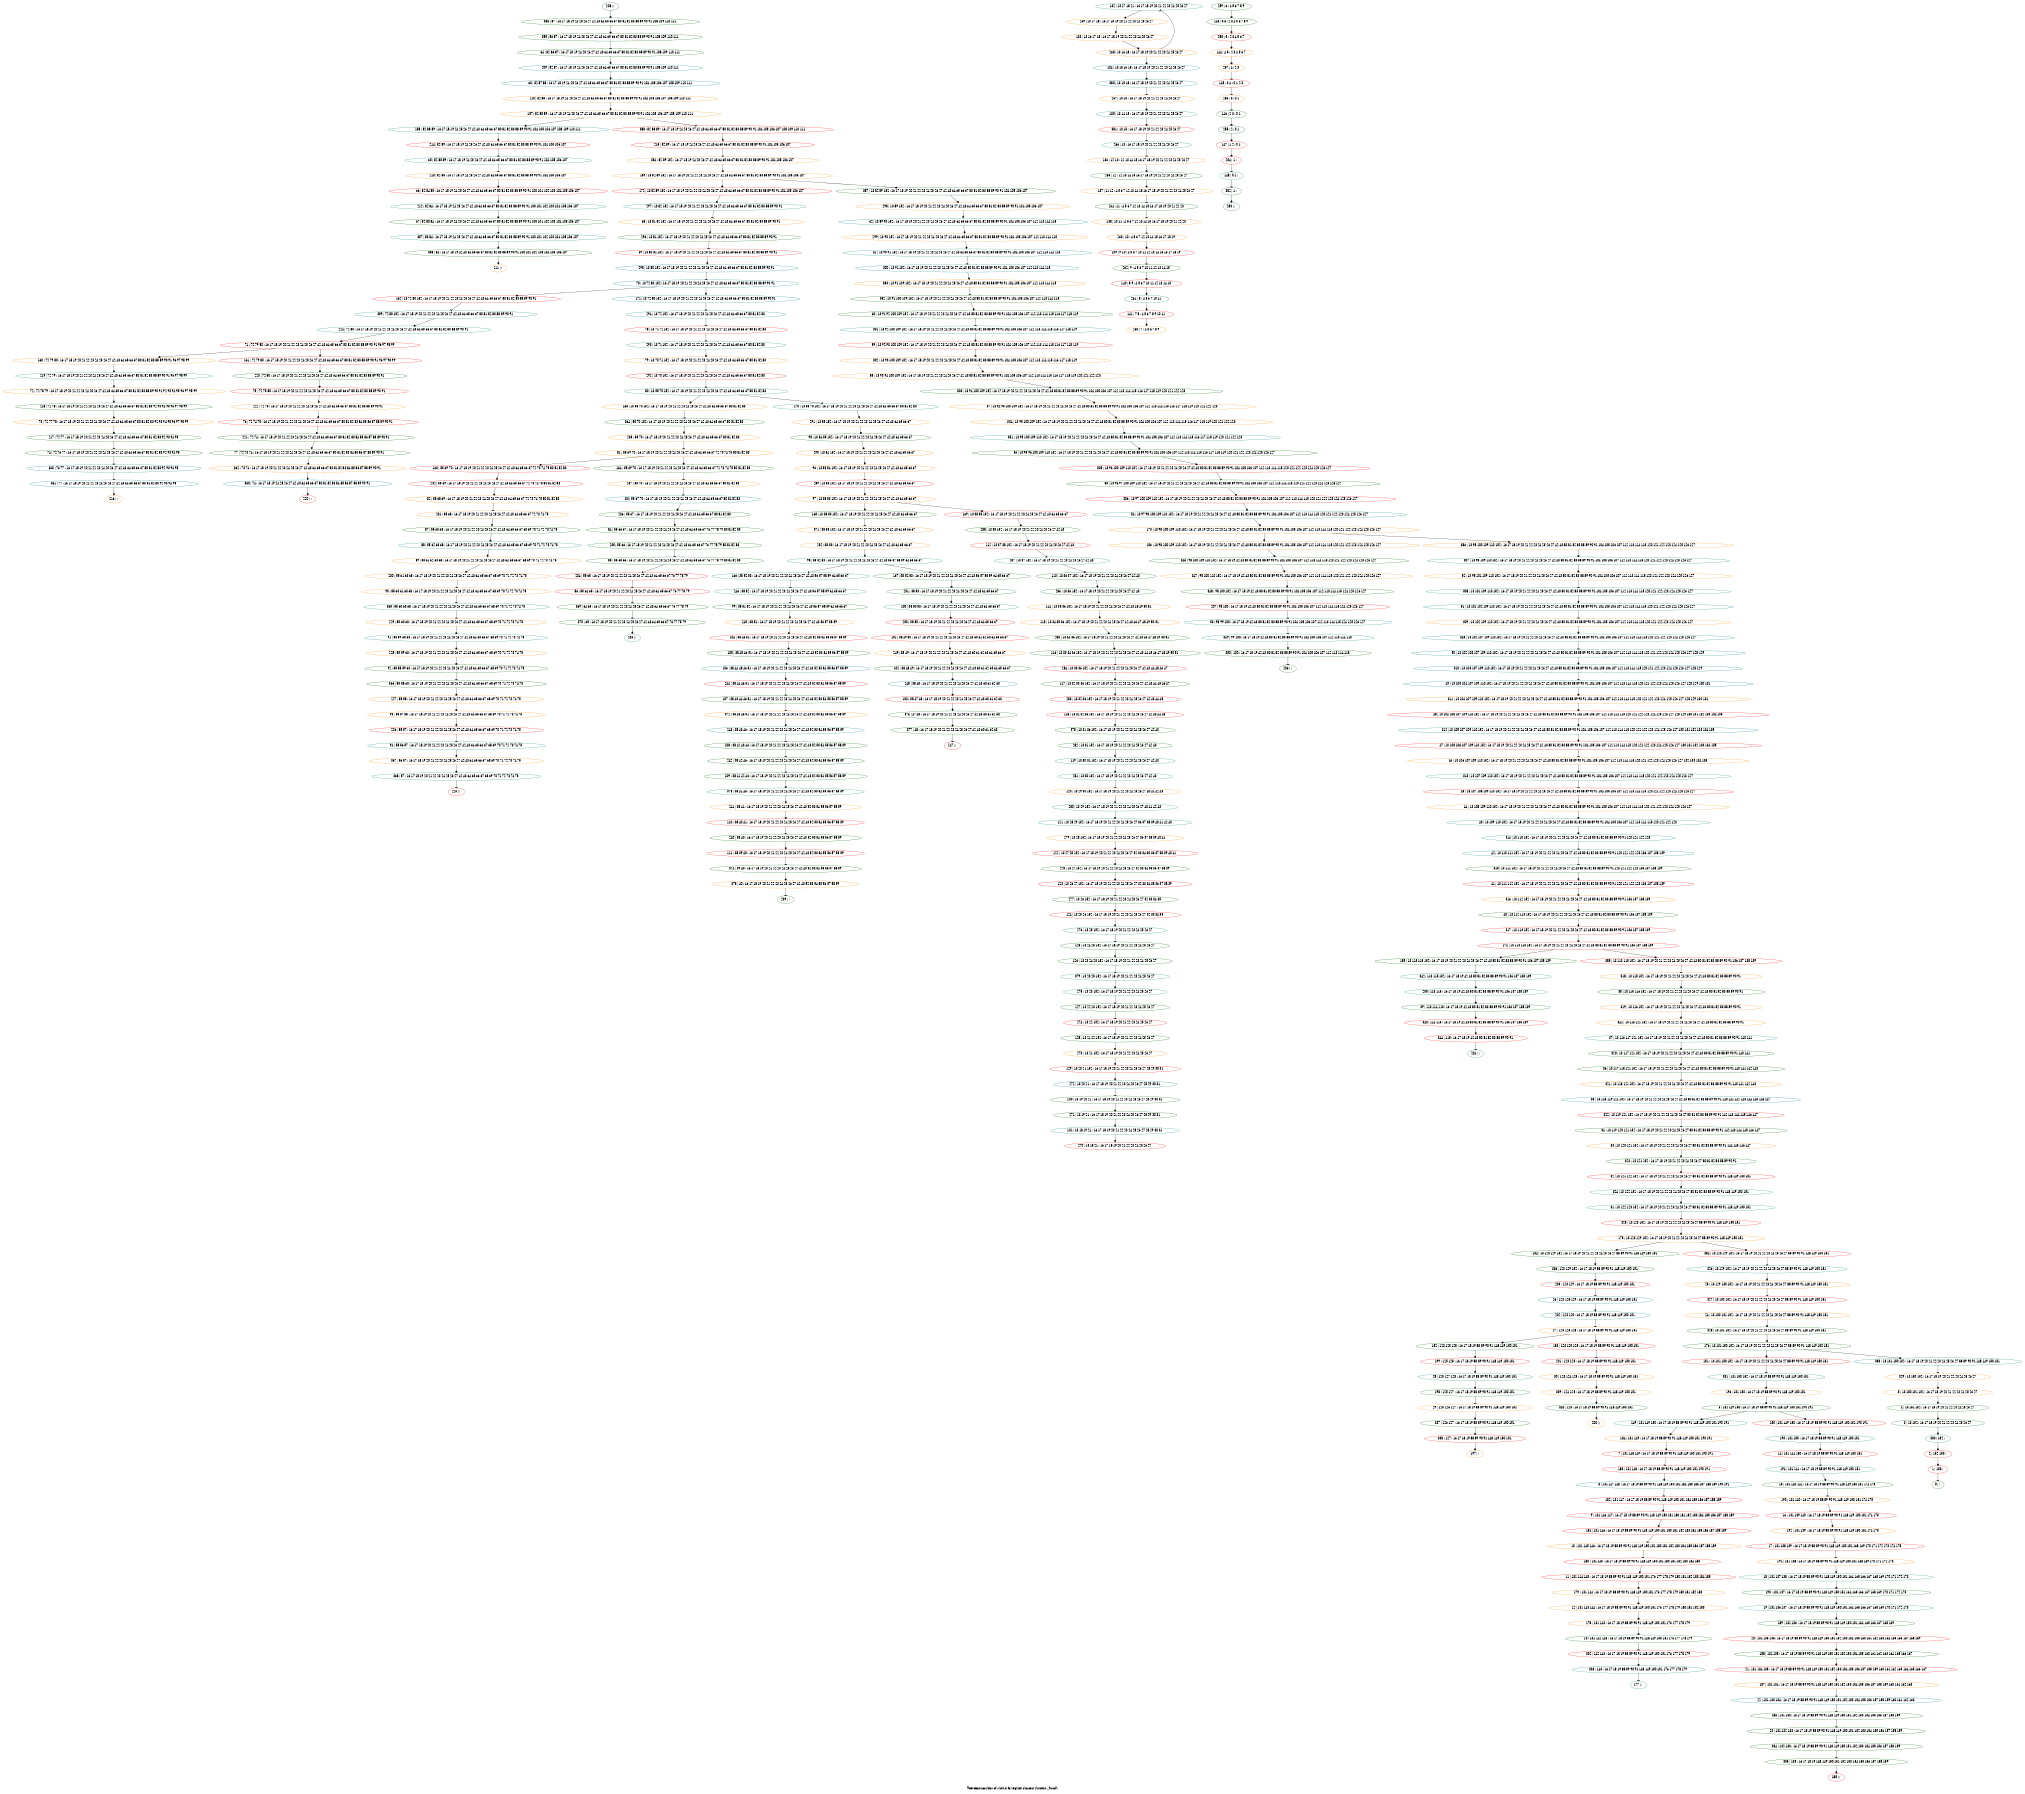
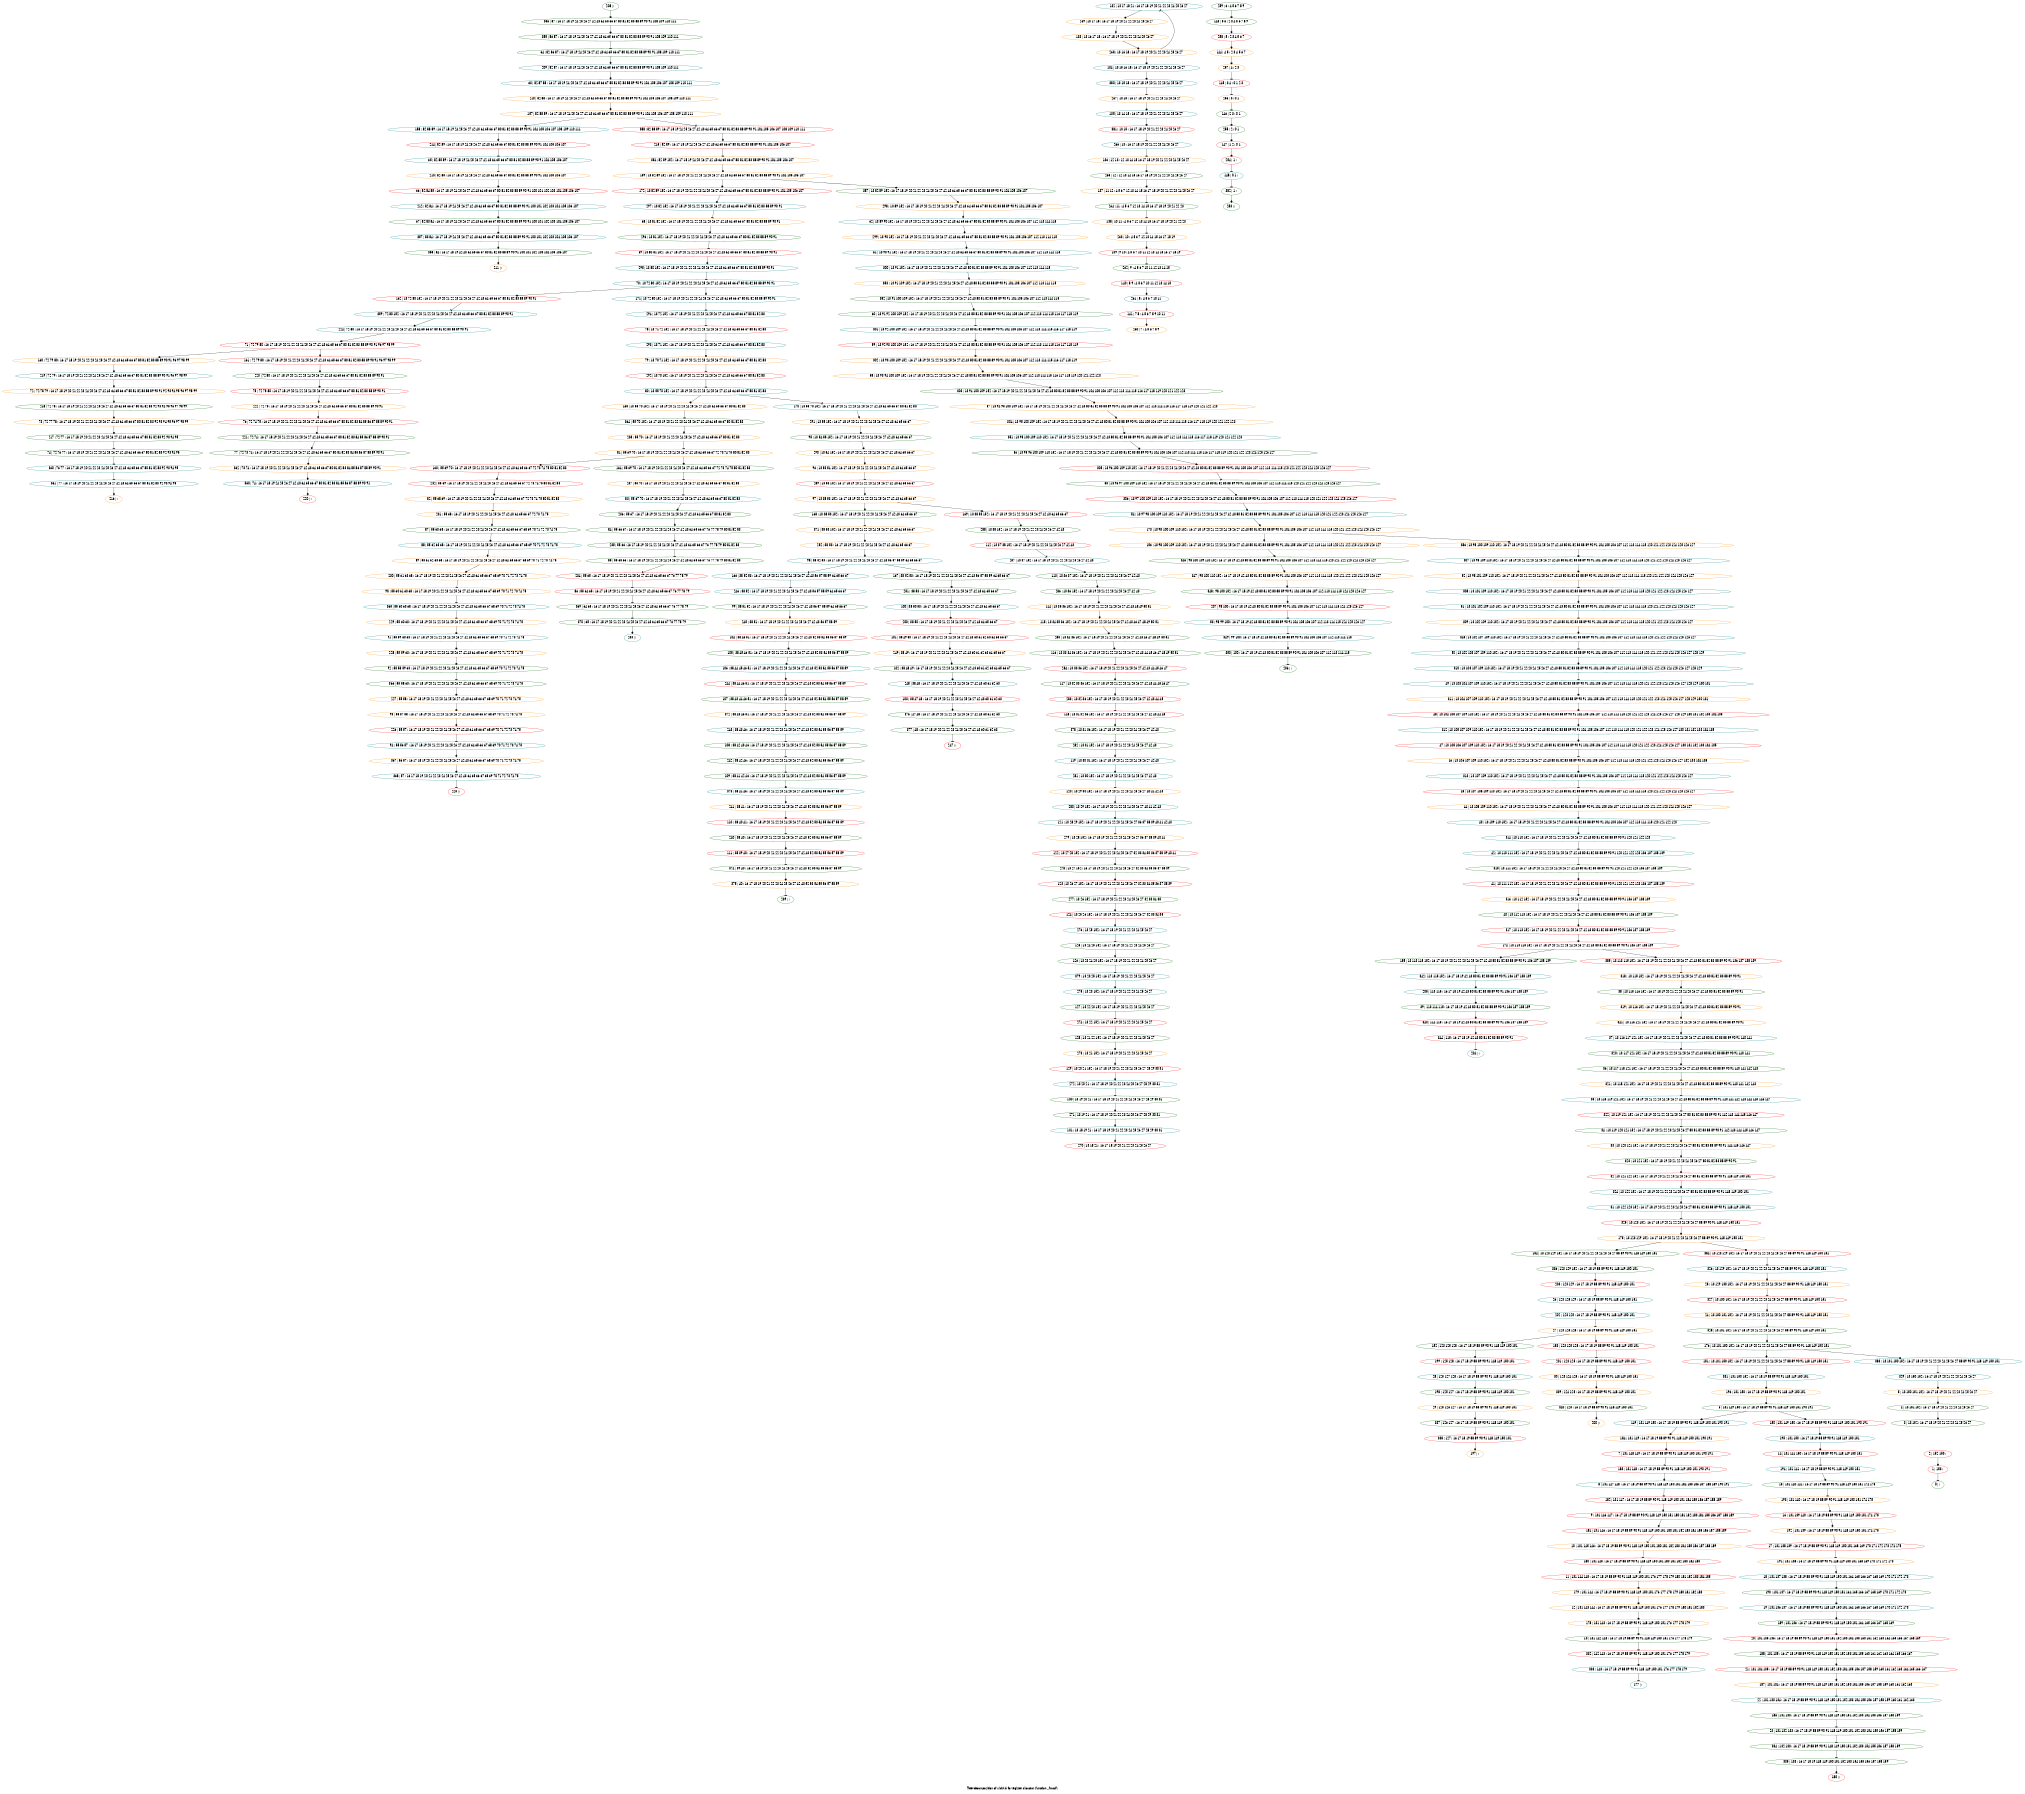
(1147, 275) -> none
(1938, 1377) -> (1938, 1377)
(1938, 1439) -> none
